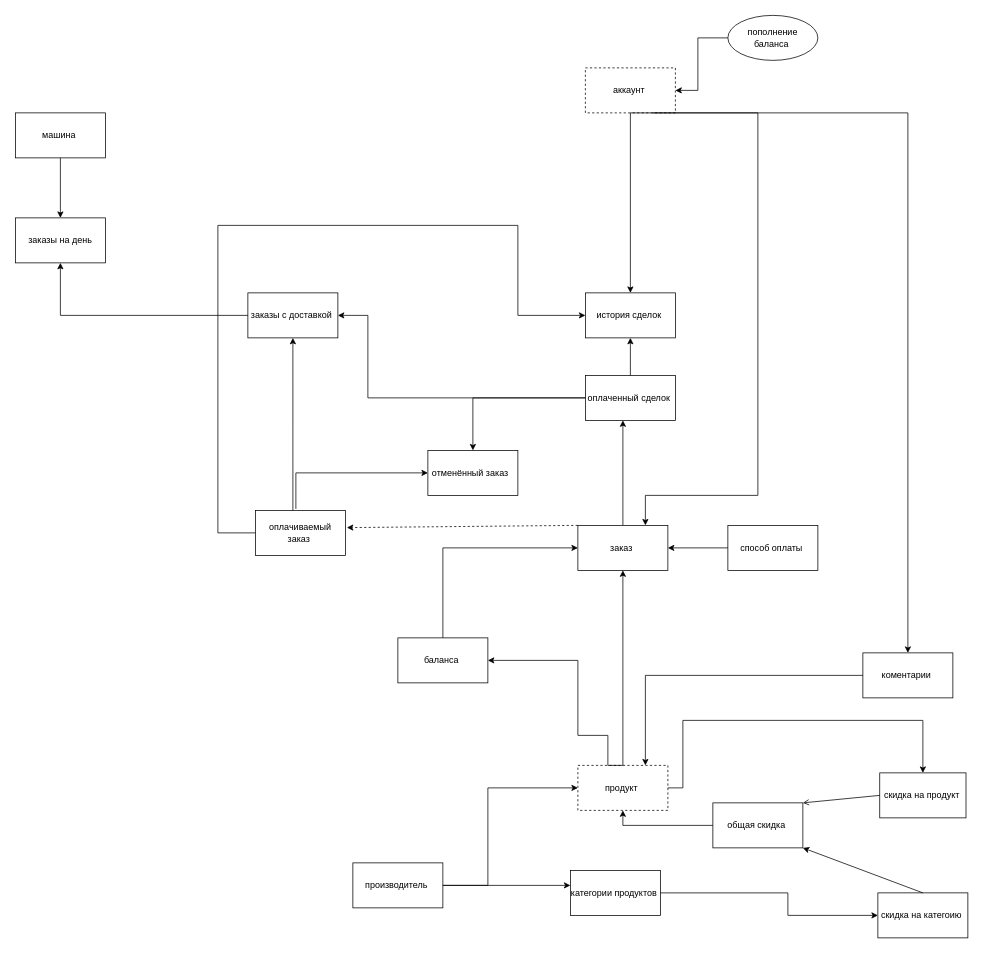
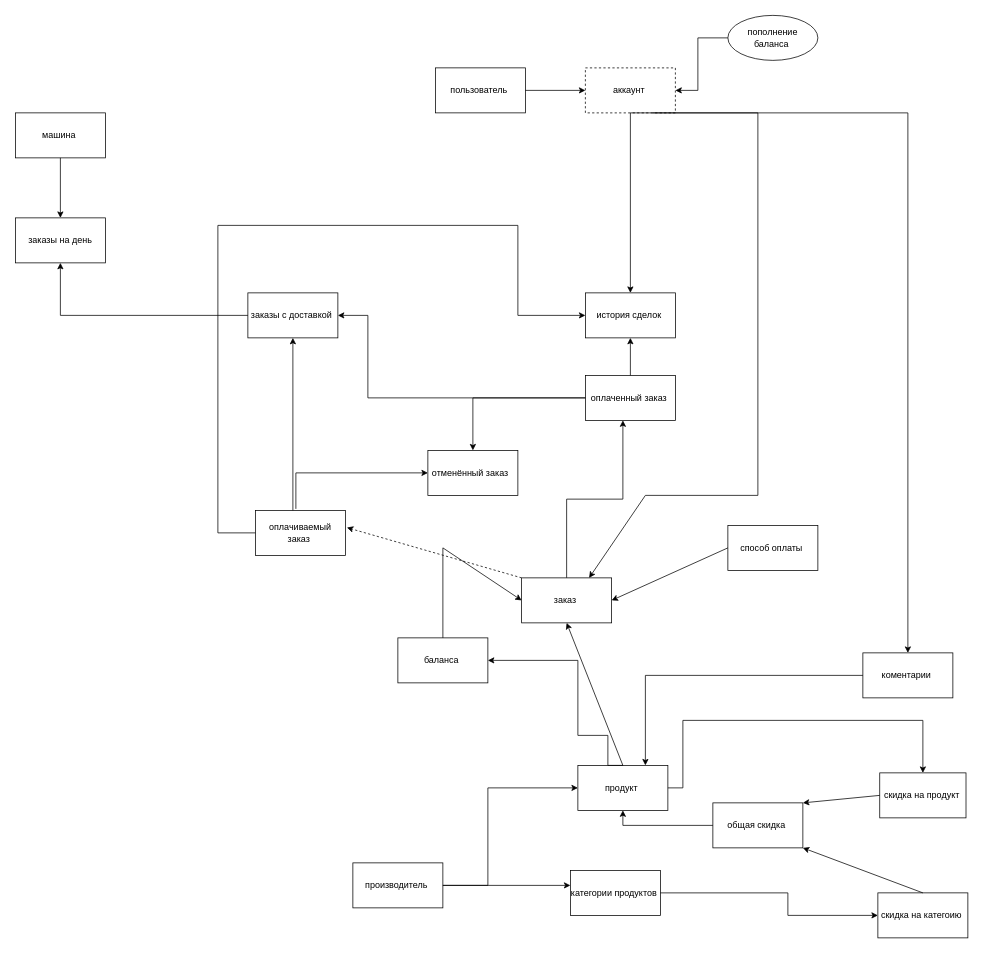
none -> (480, 90)
none -> (552, 90)
(630, 398) -> (630, 398)
(623, 548) -> (567, 600)
(623, 788) -> (623, 788)
(808, 802) -> (809, 802)
